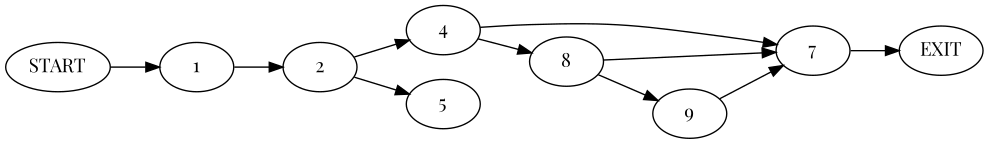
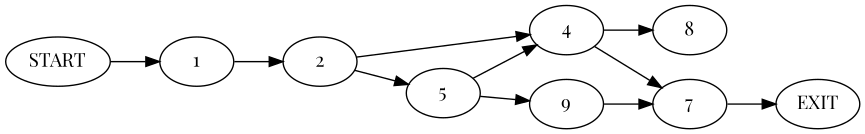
(683, 56) -> none
none -> (499, 65)
(622, 85) -> (498, 98)
